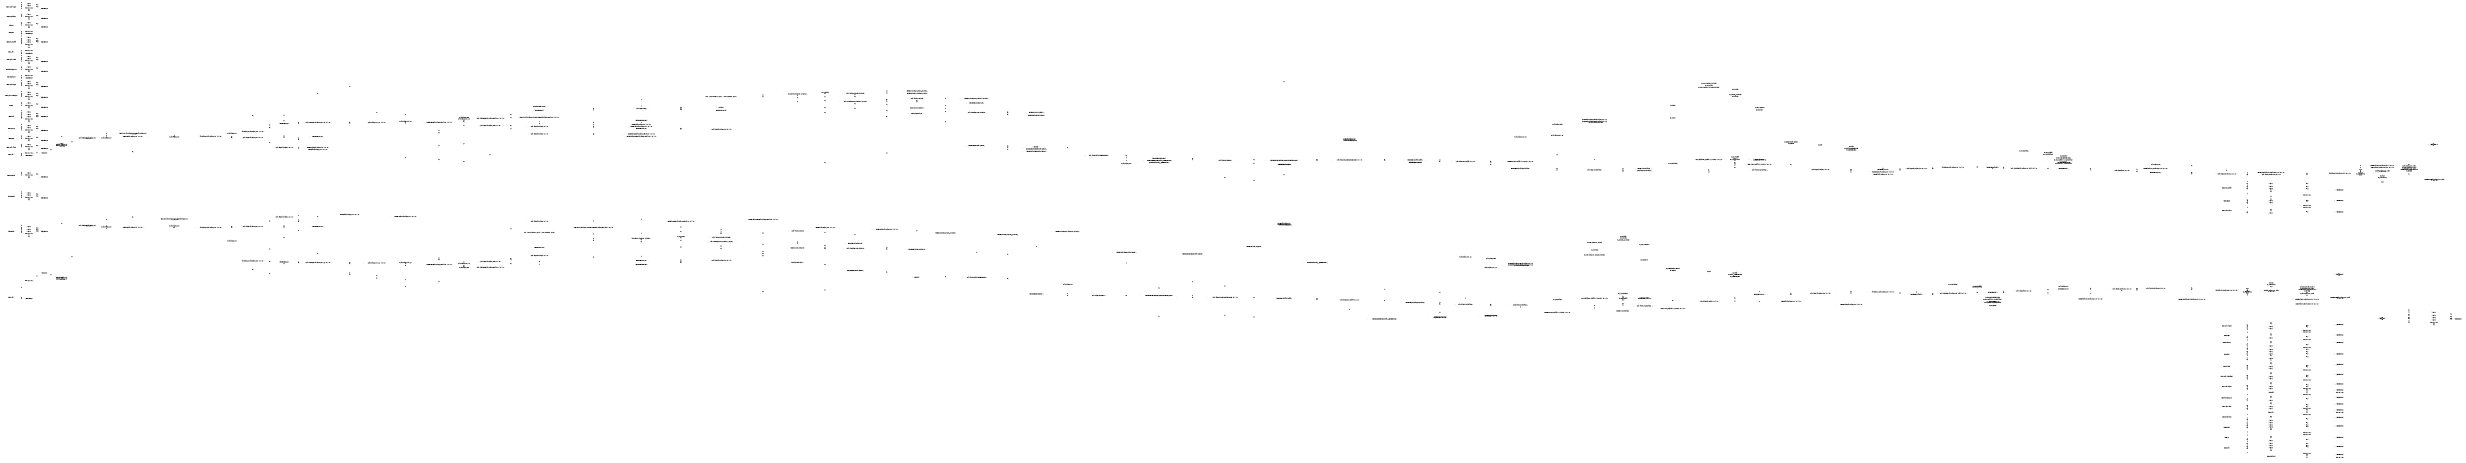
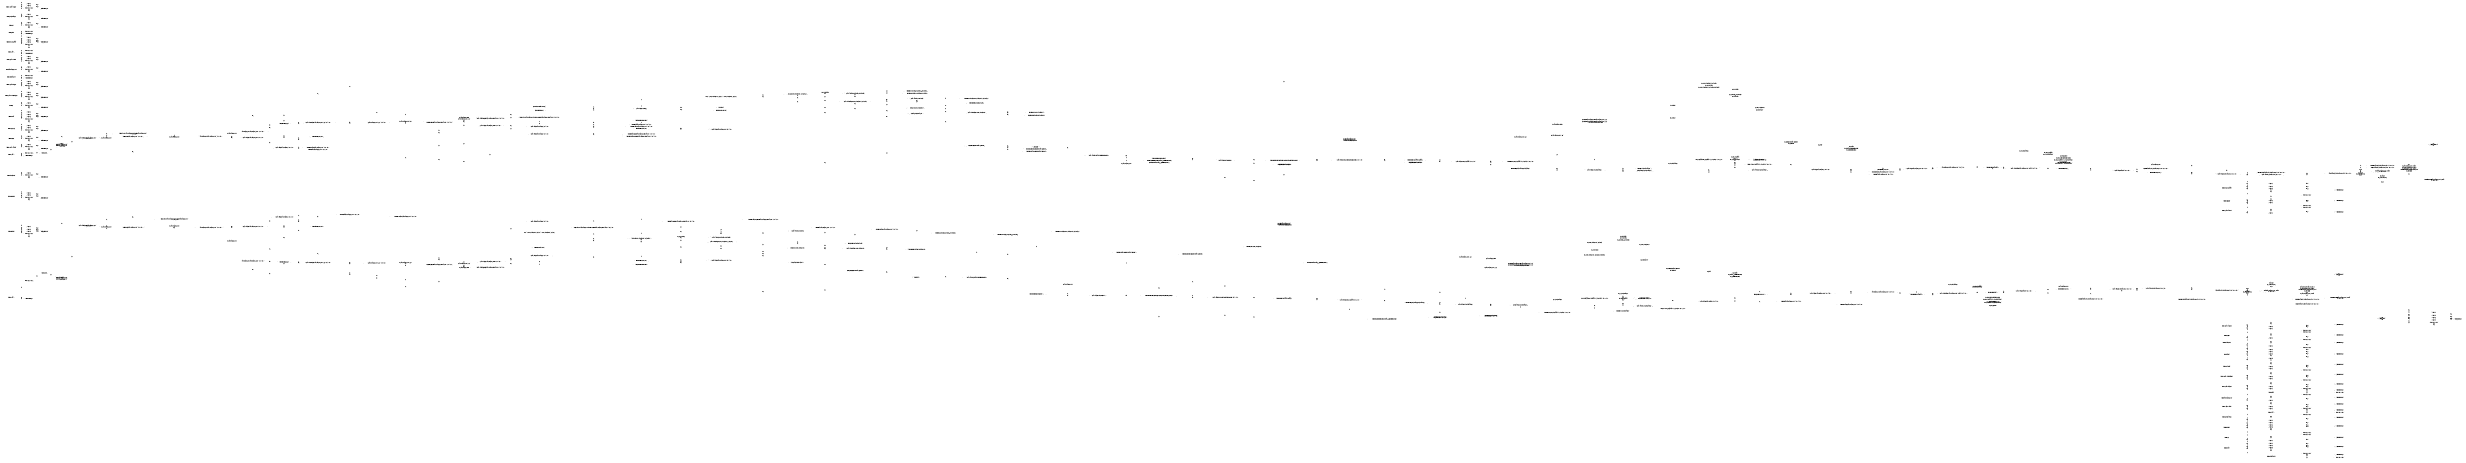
(683, 109) -> (591, 108)
